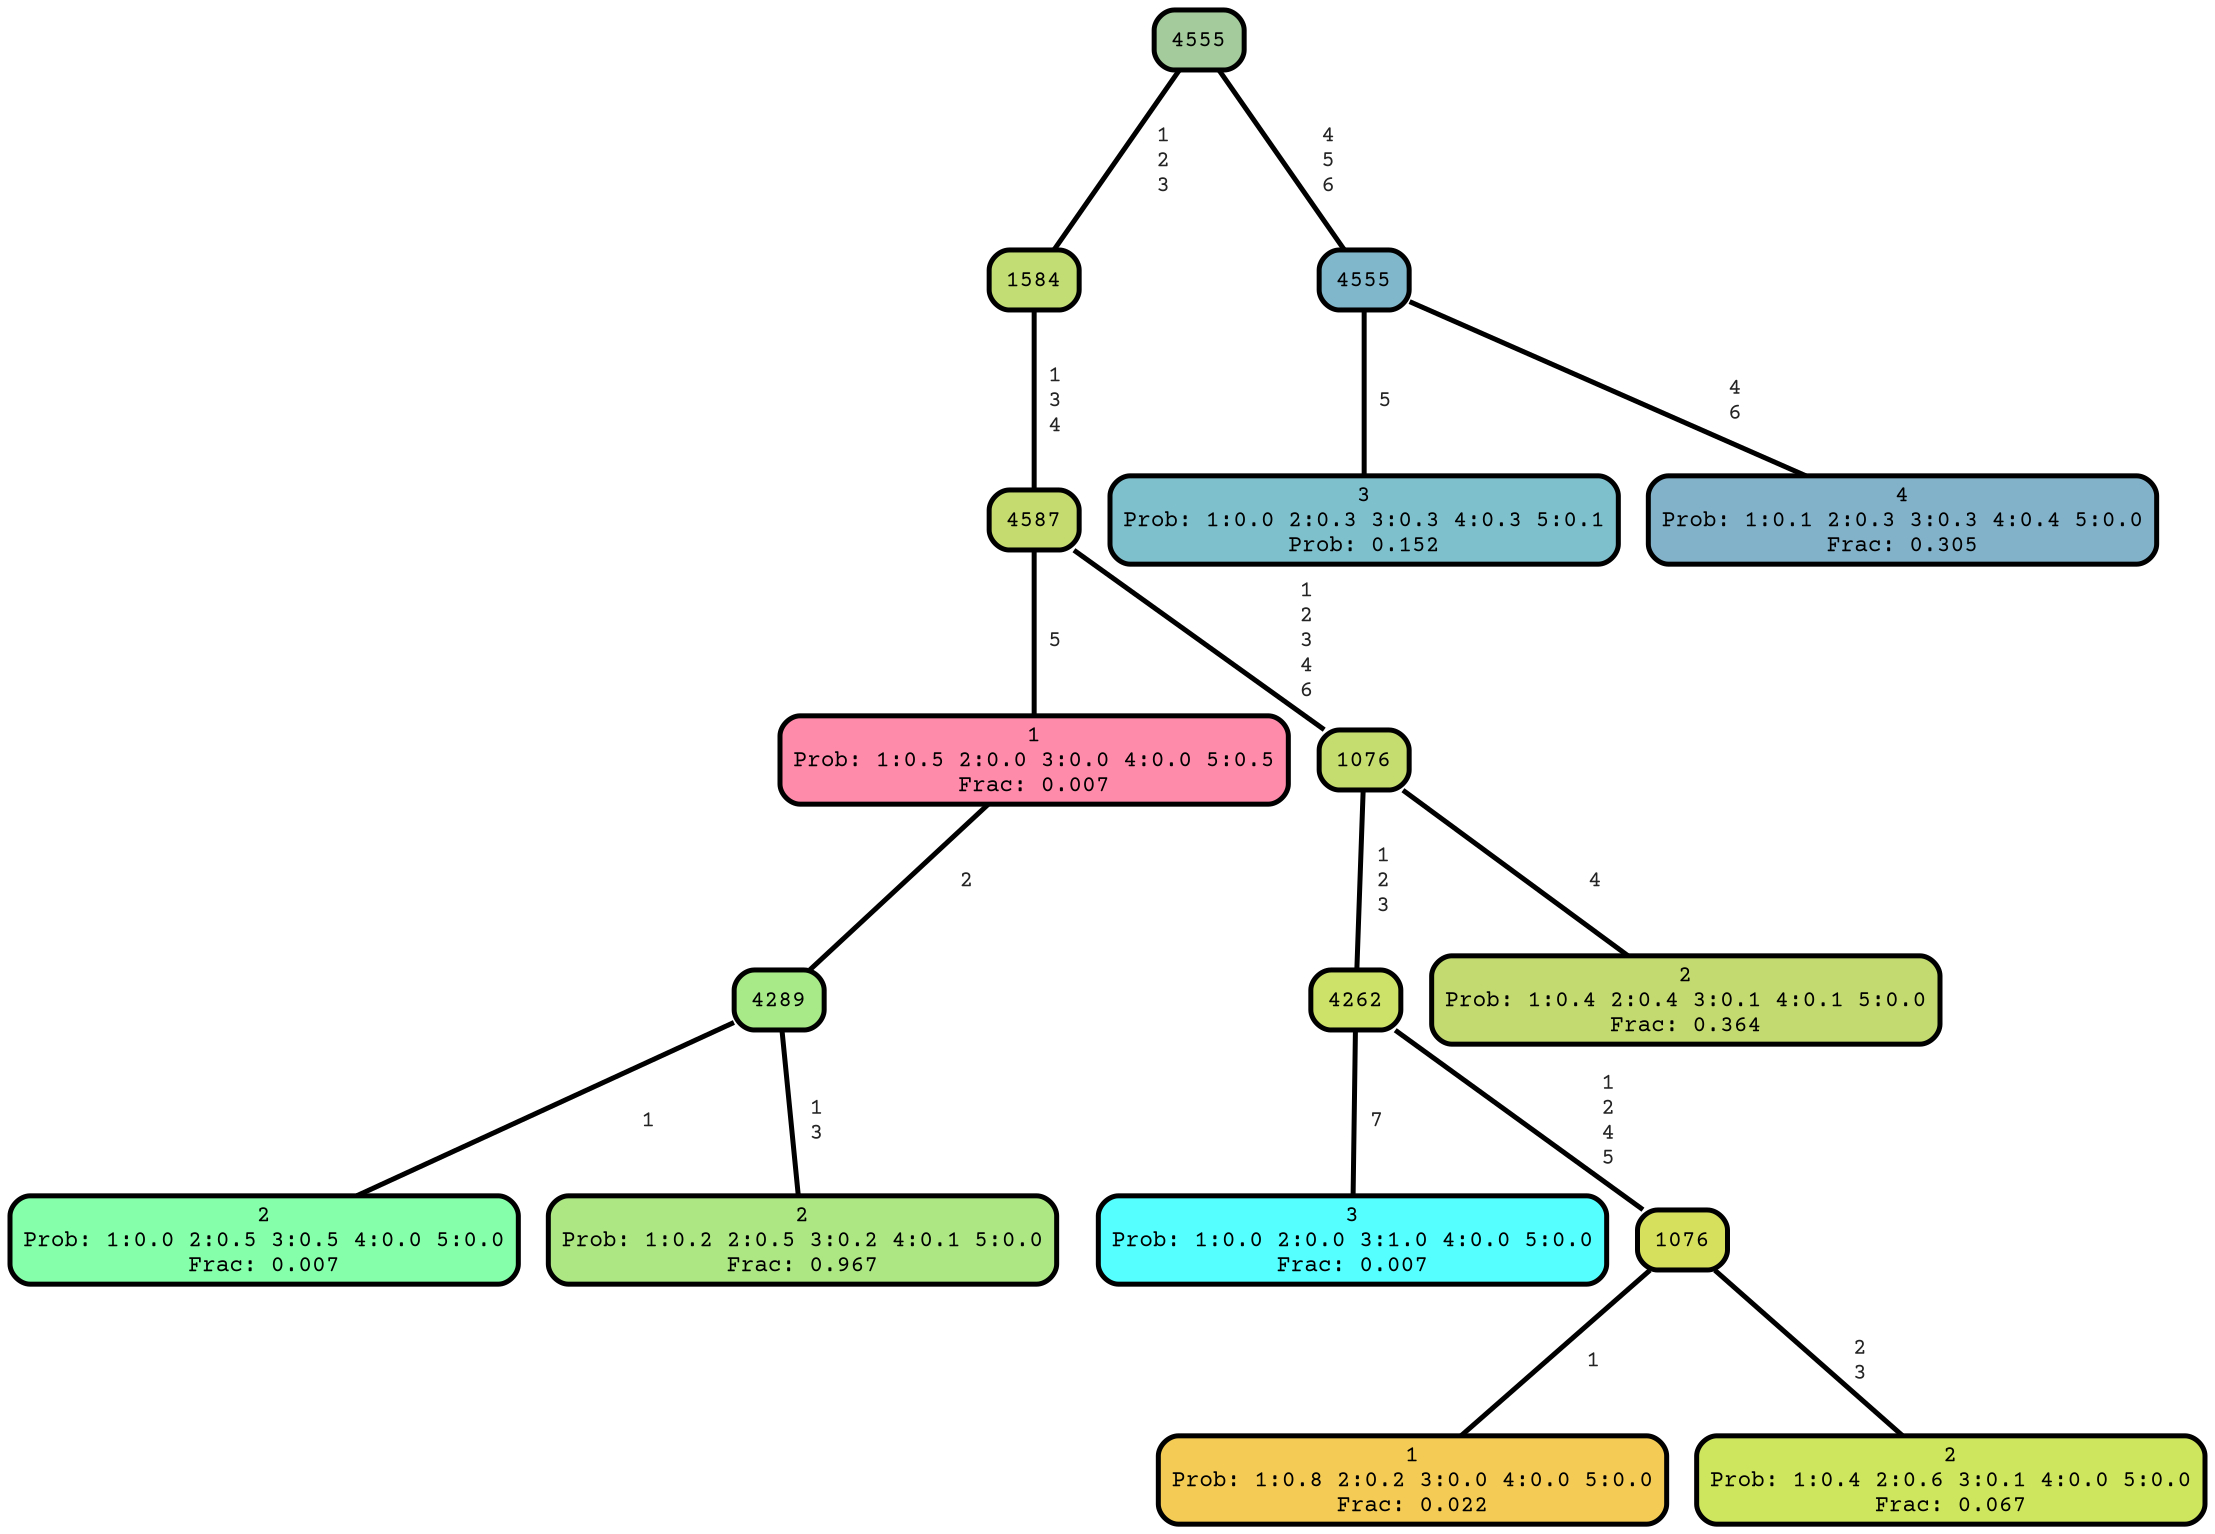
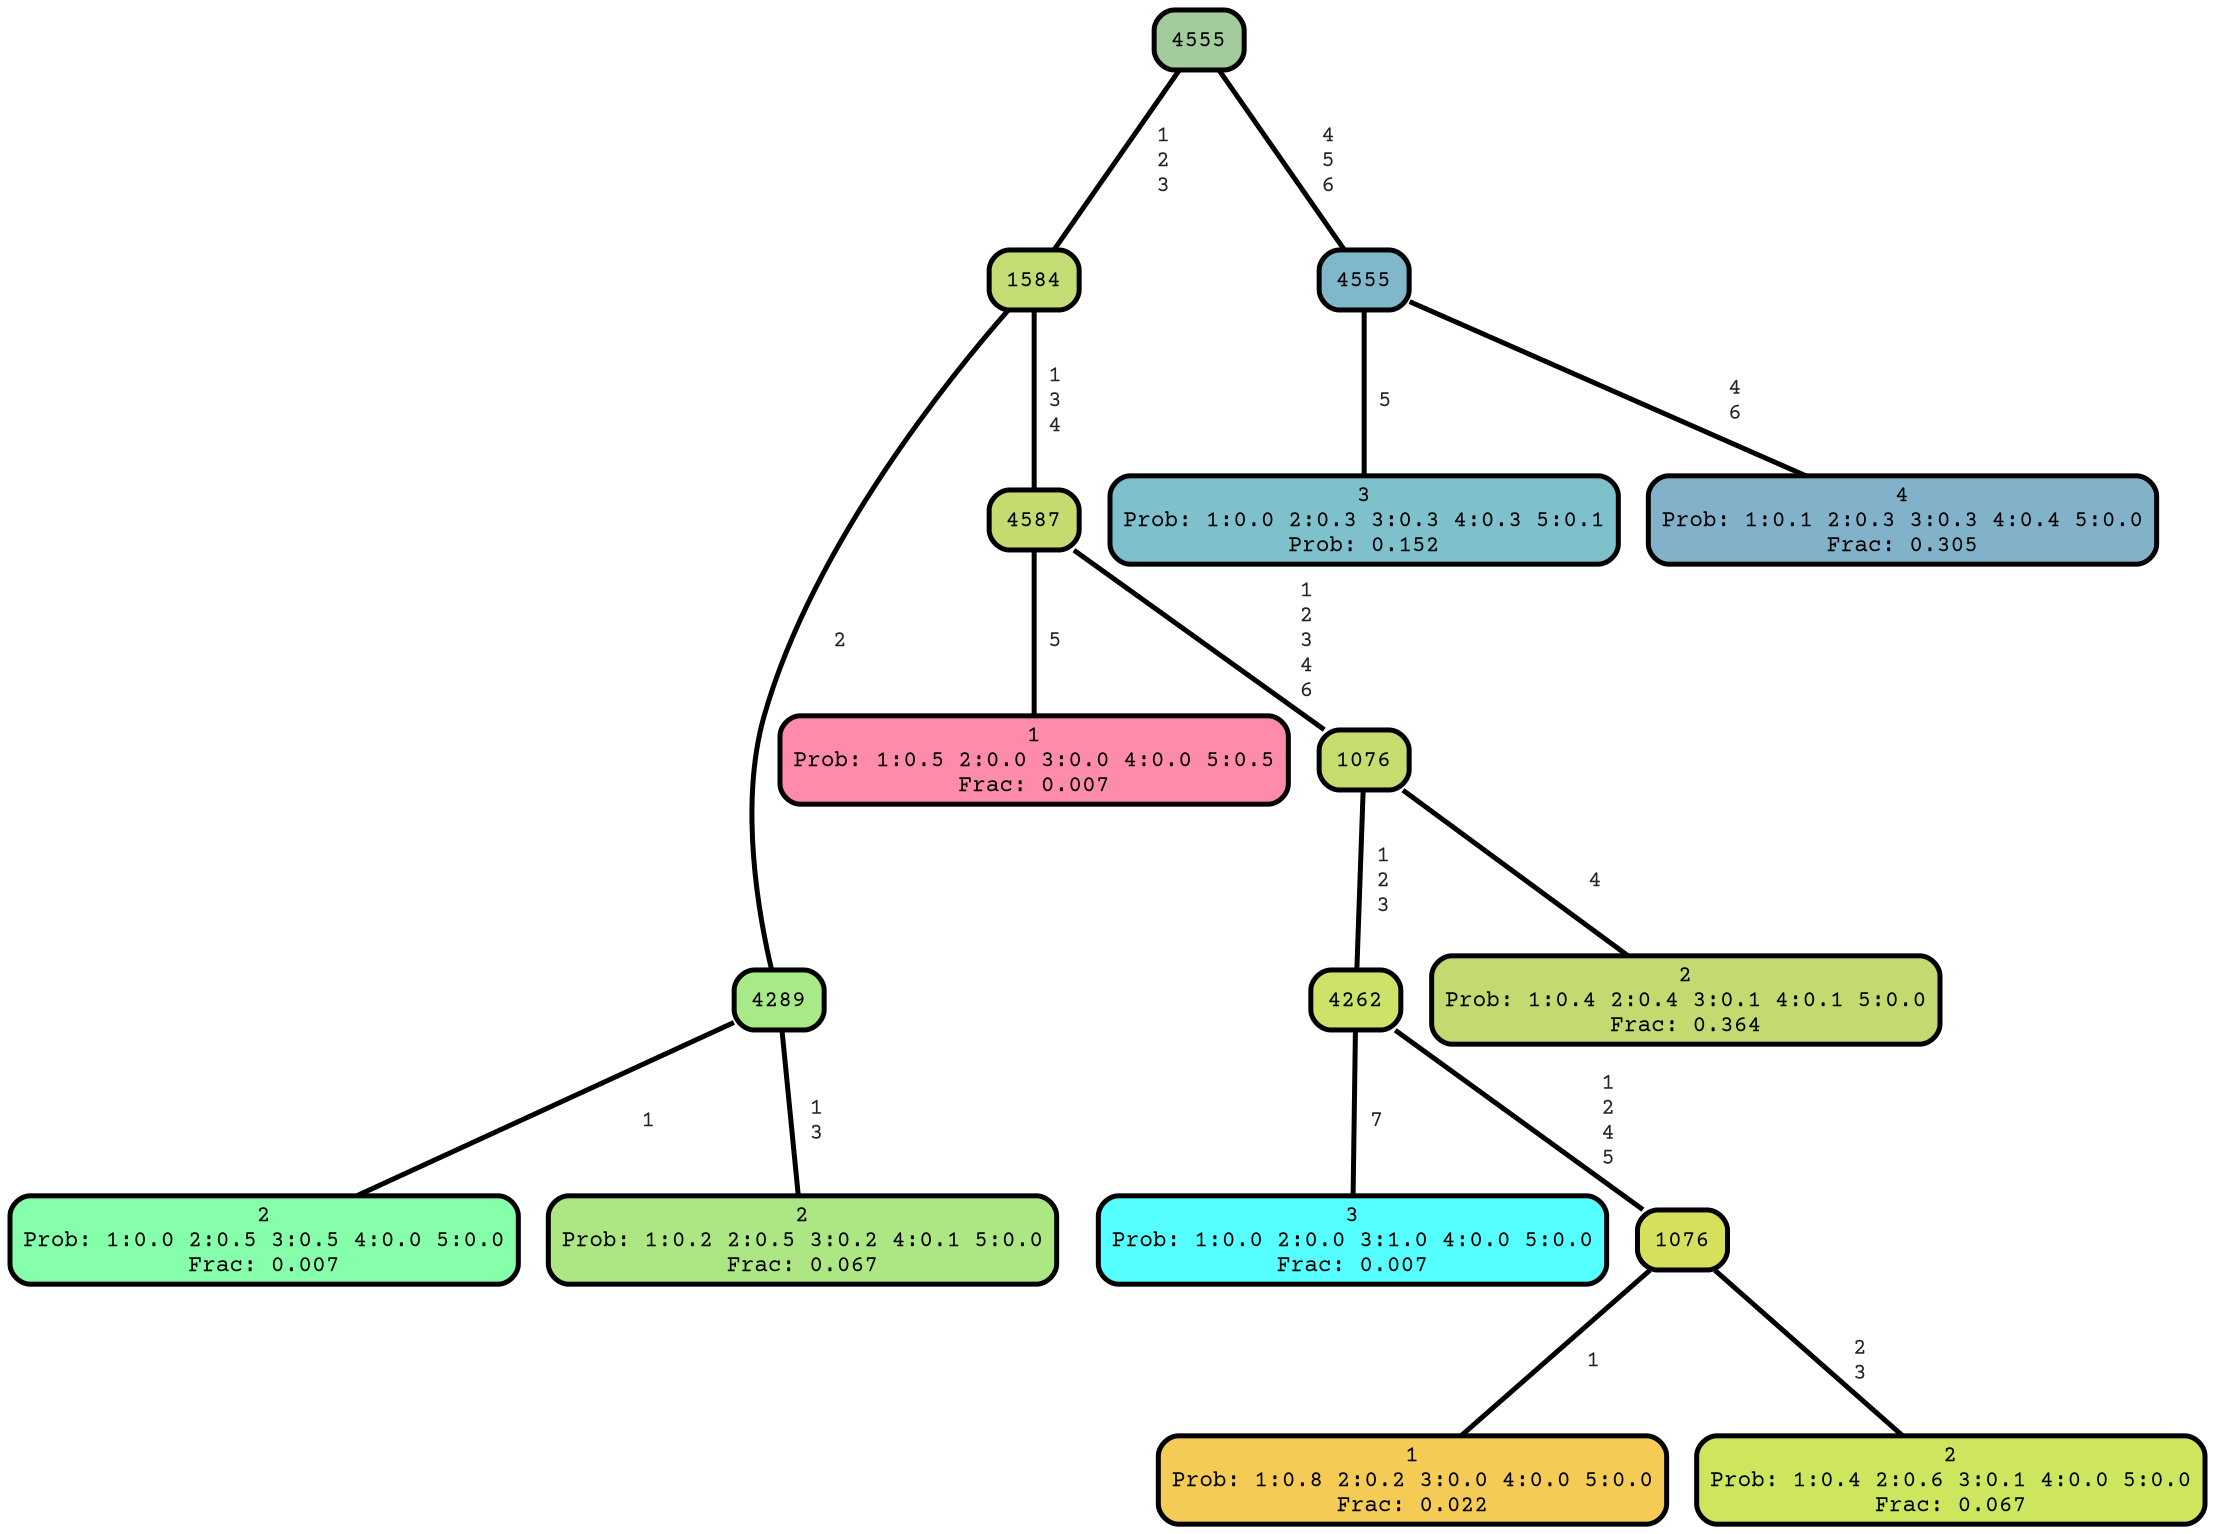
(899, 887) -> (804, 613)
(802, 1240) -> (802, 1240)
